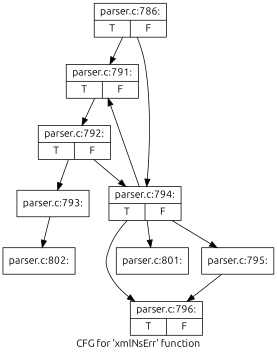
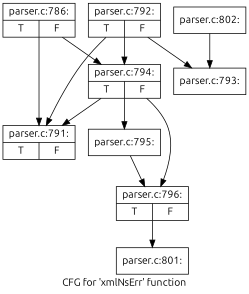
(90, 108) -> (74, 75)
(47, 229) -> (210, 47)
(148, 230) -> (152, 230)
